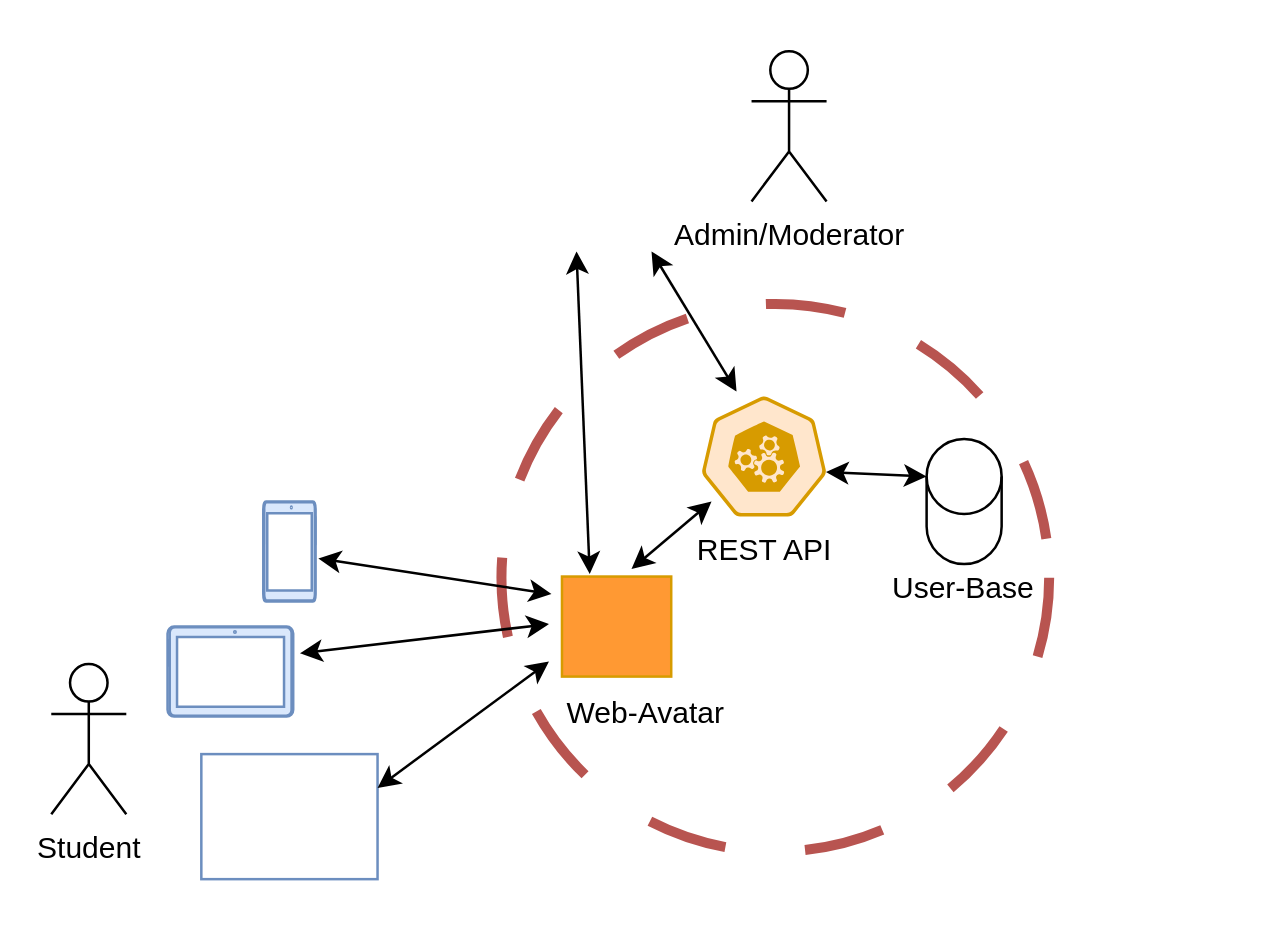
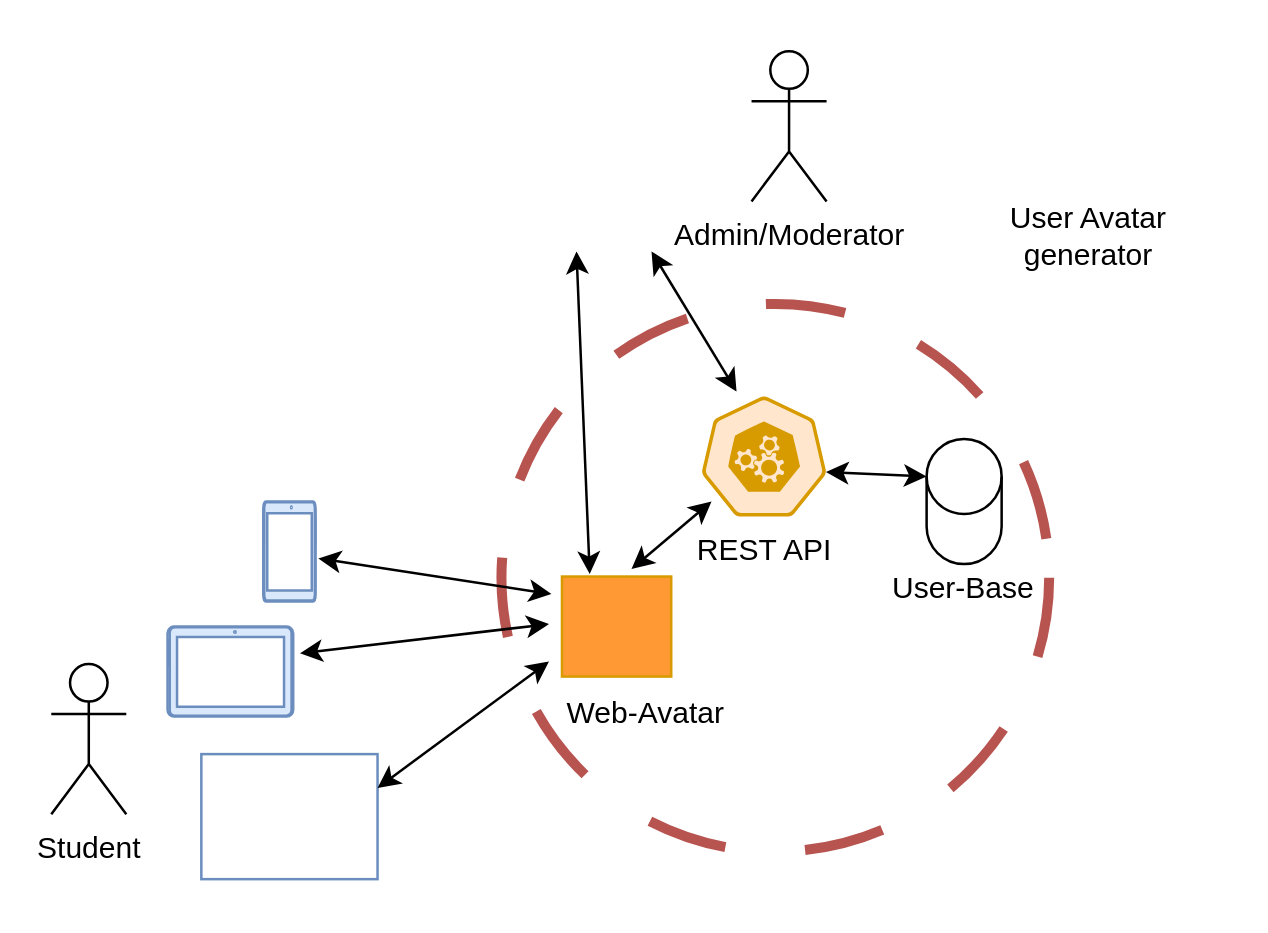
none -> (1089, 236)
